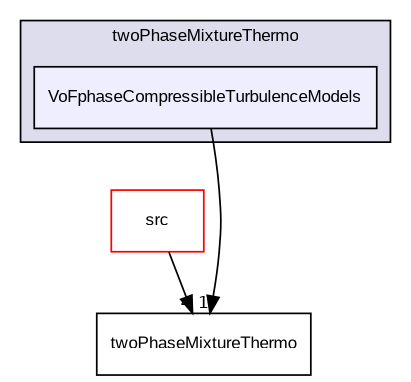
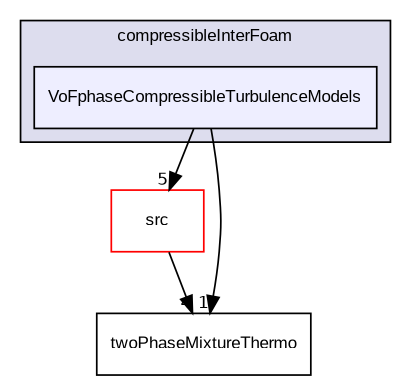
(206, 37) -> (206, 37)
none -> (184, 152)
